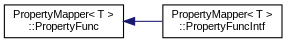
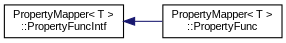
(149, 21) -> (149, 21)
